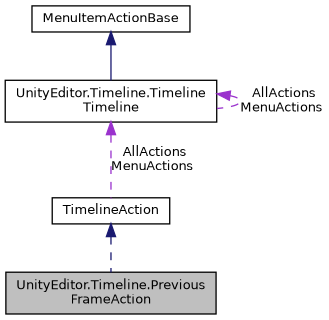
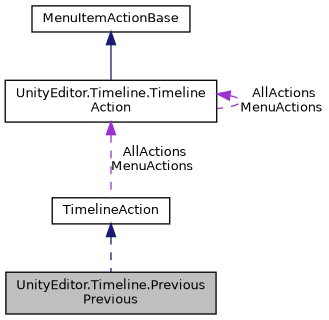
(111, 101) -> (111, 101)
(111, 293) -> (111, 293)
